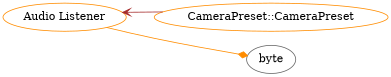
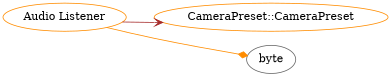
(147, 12) -> (139, 22)
